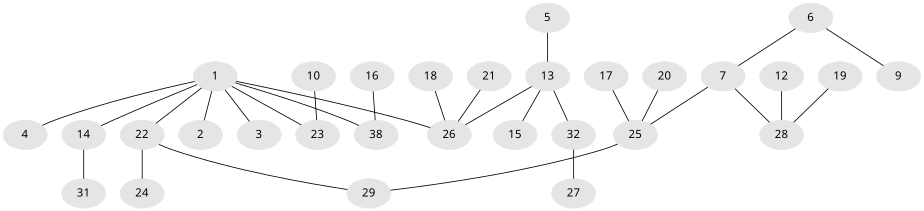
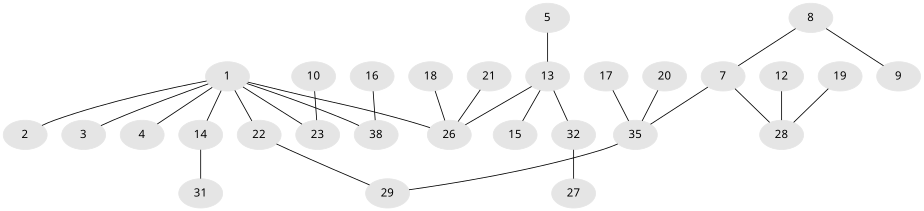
(811, 18) -> (811, 18)
(635, 135) -> (635, 135)
(142, 193) -> none
